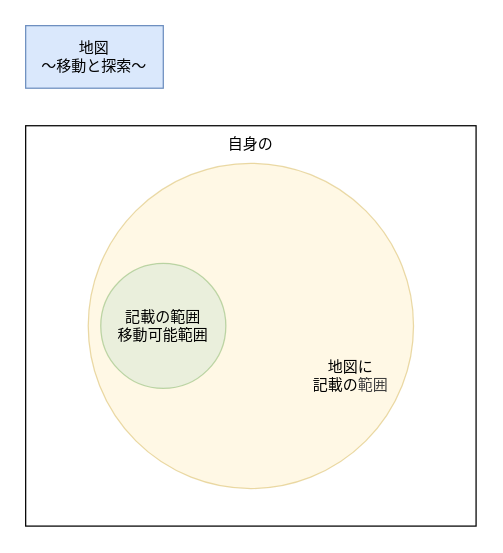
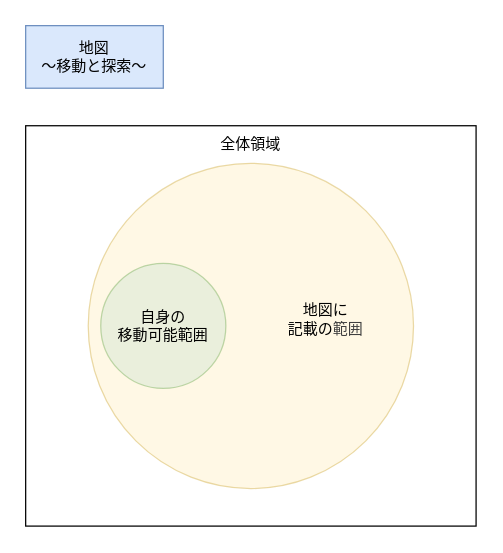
(251, 144) -> (251, 144)
(163, 326) -> (163, 326)
(351, 376) -> (326, 319)
